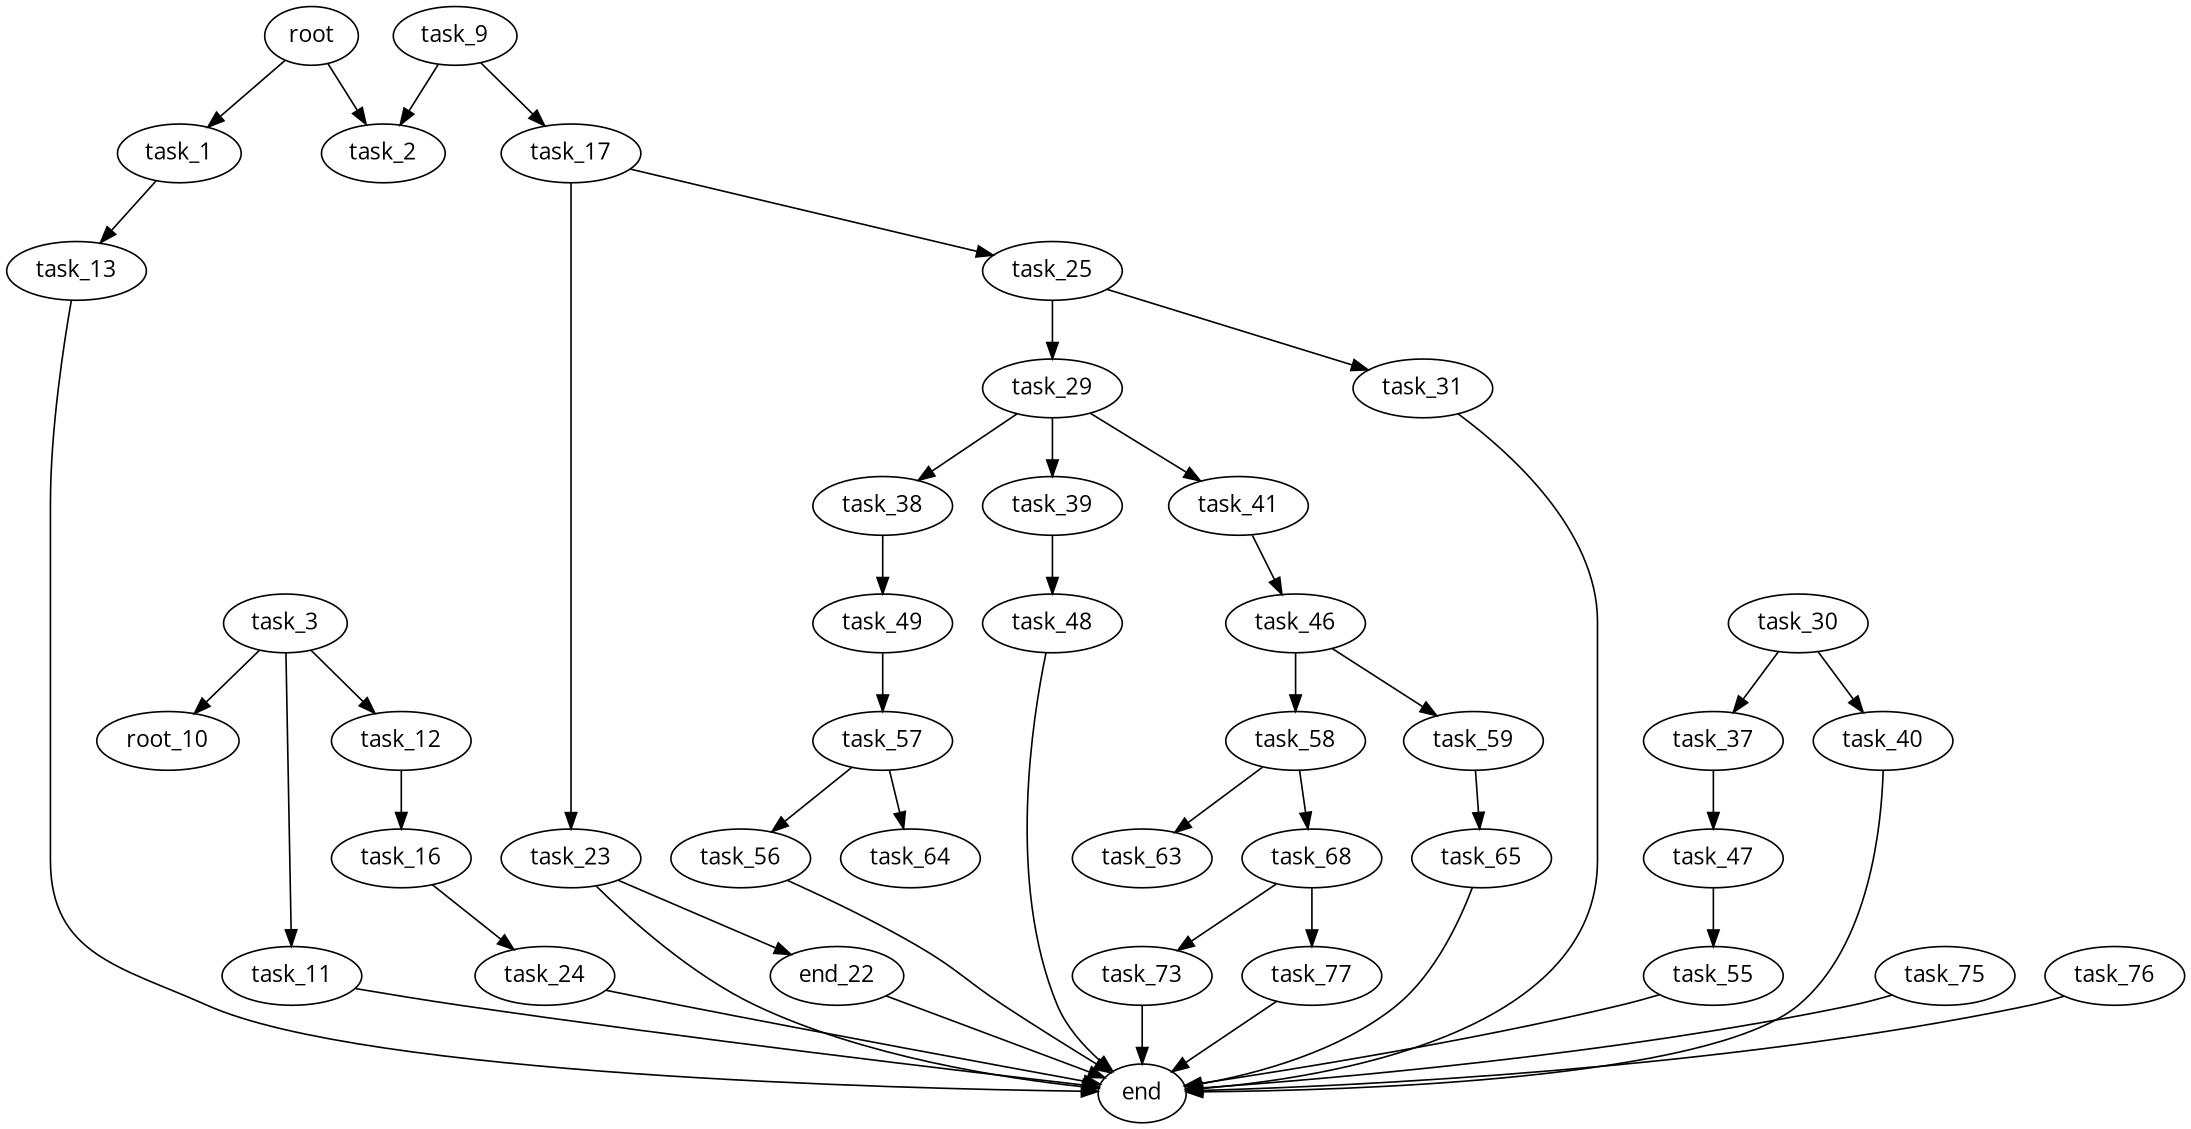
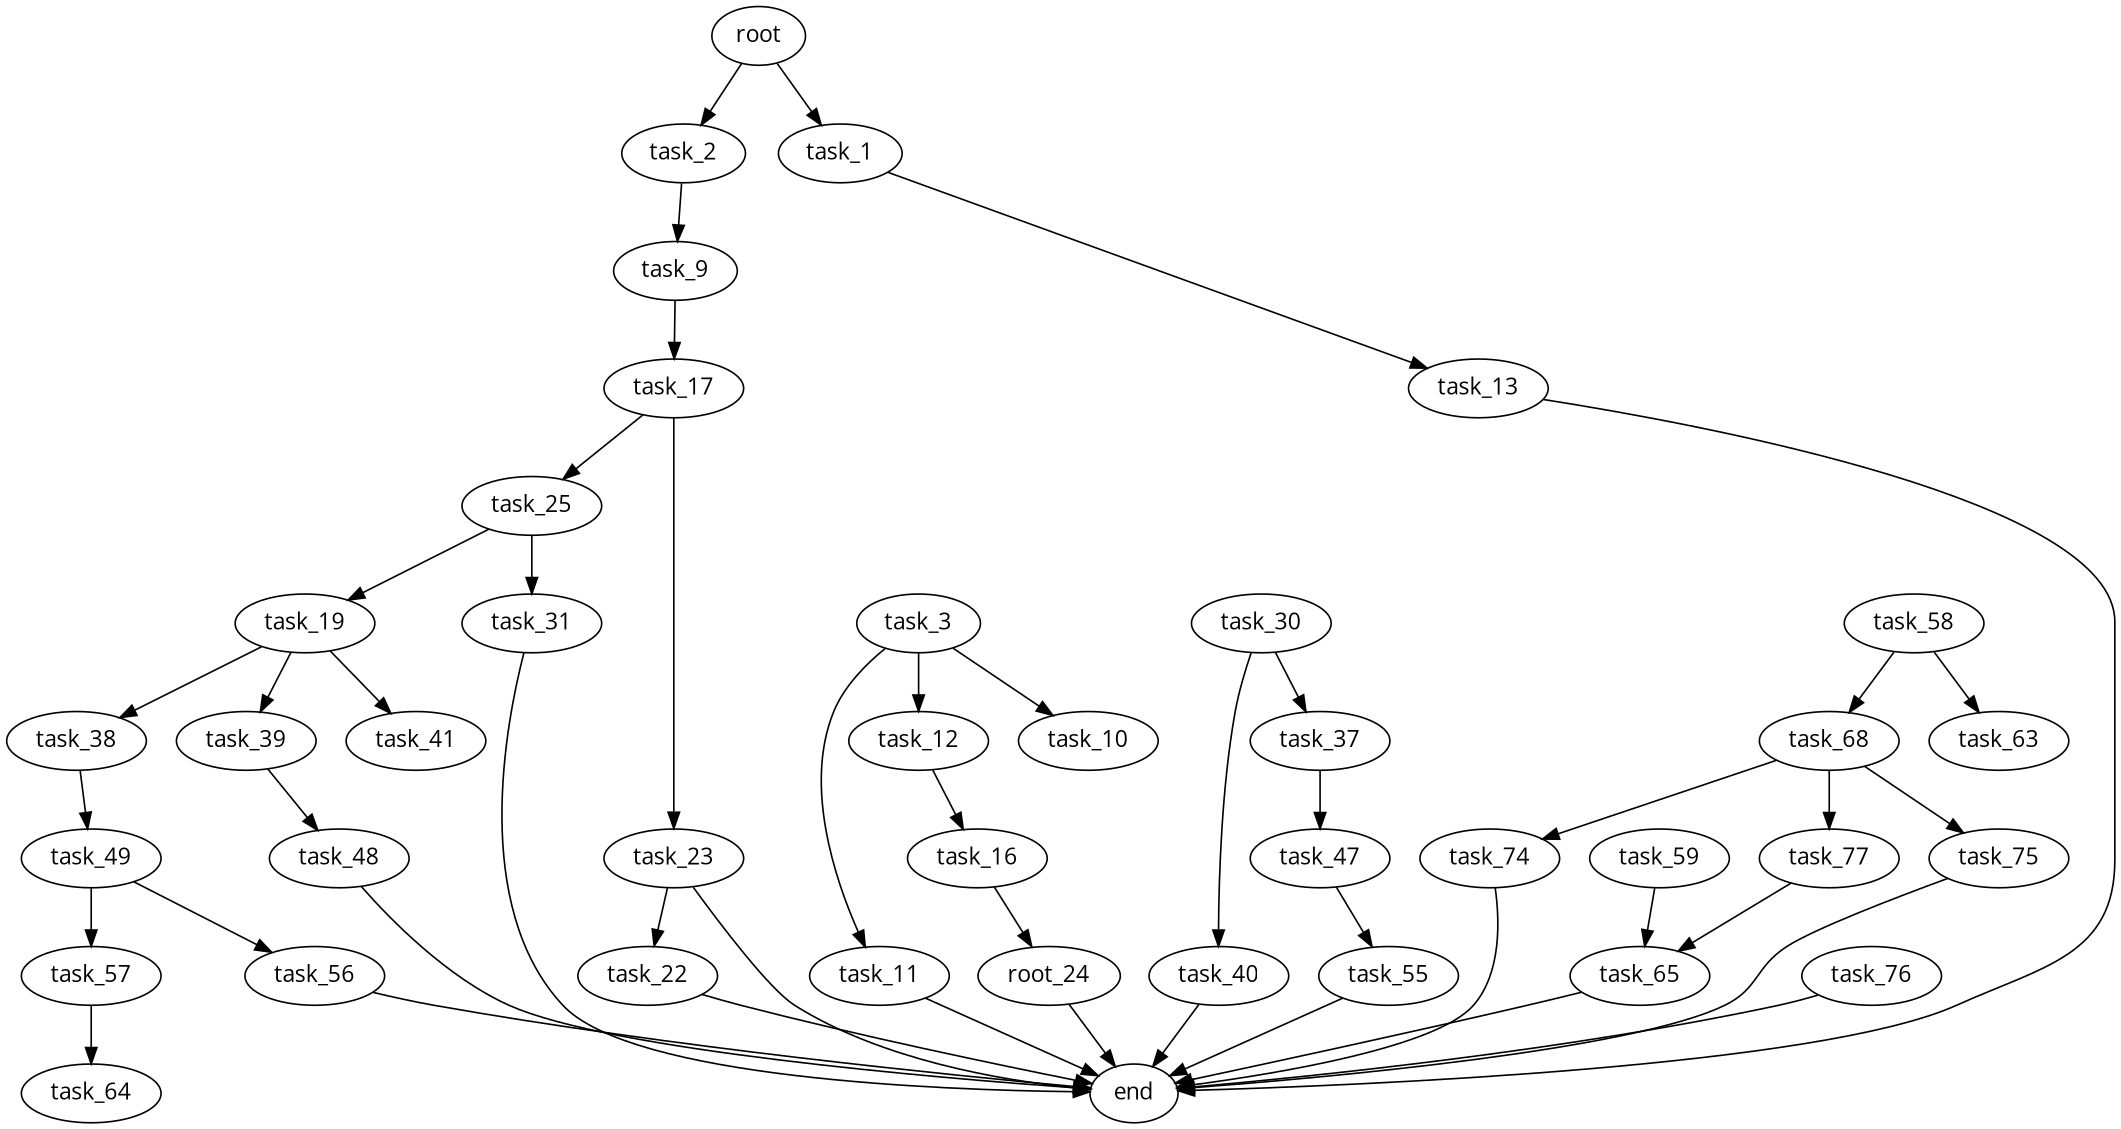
(424, 88) -> (680, 204)
(1052, 388) -> (305, 623)
(1296, 623) -> none
(168, 741) -> (1088, 741)
(818, 794) -> (195, 913)
none -> (1907, 795)
(545, 976) -> (1049, 976)
(837, 976) -> (648, 976)
(1142, 976) -> (1490, 858)
(1231, 1032) -> (1742, 913)
